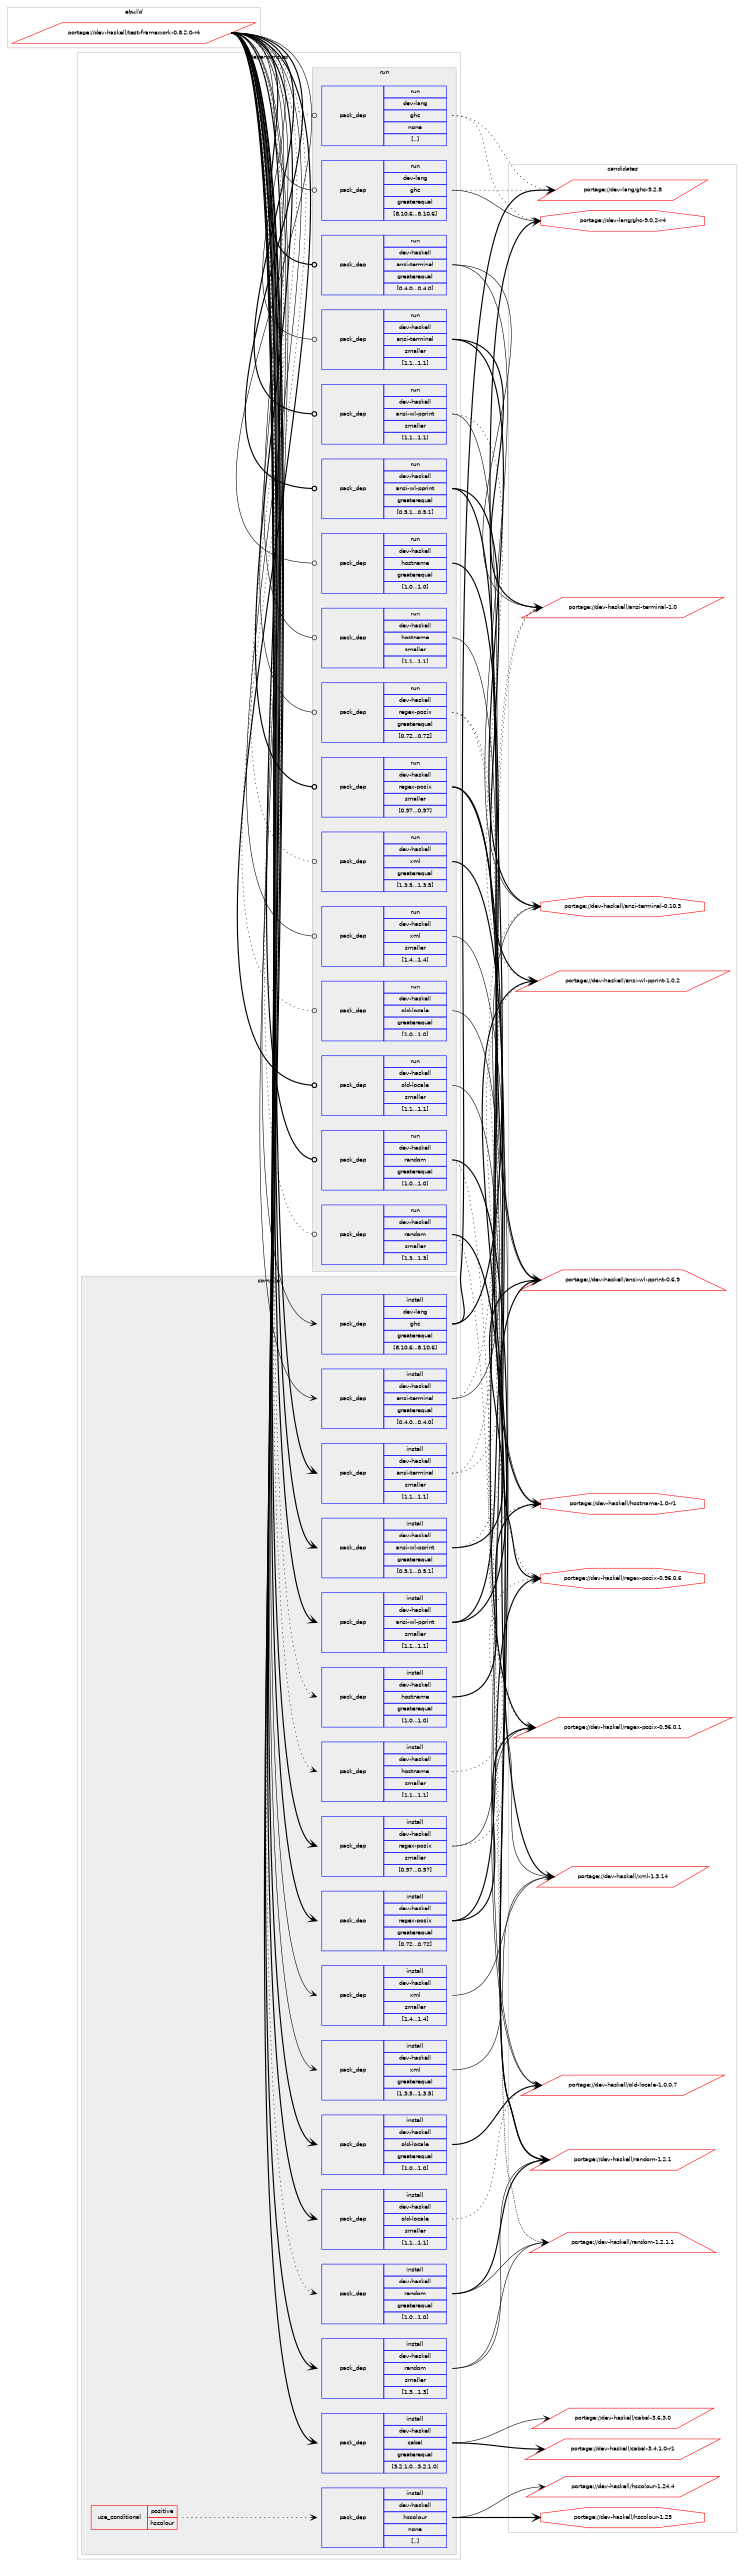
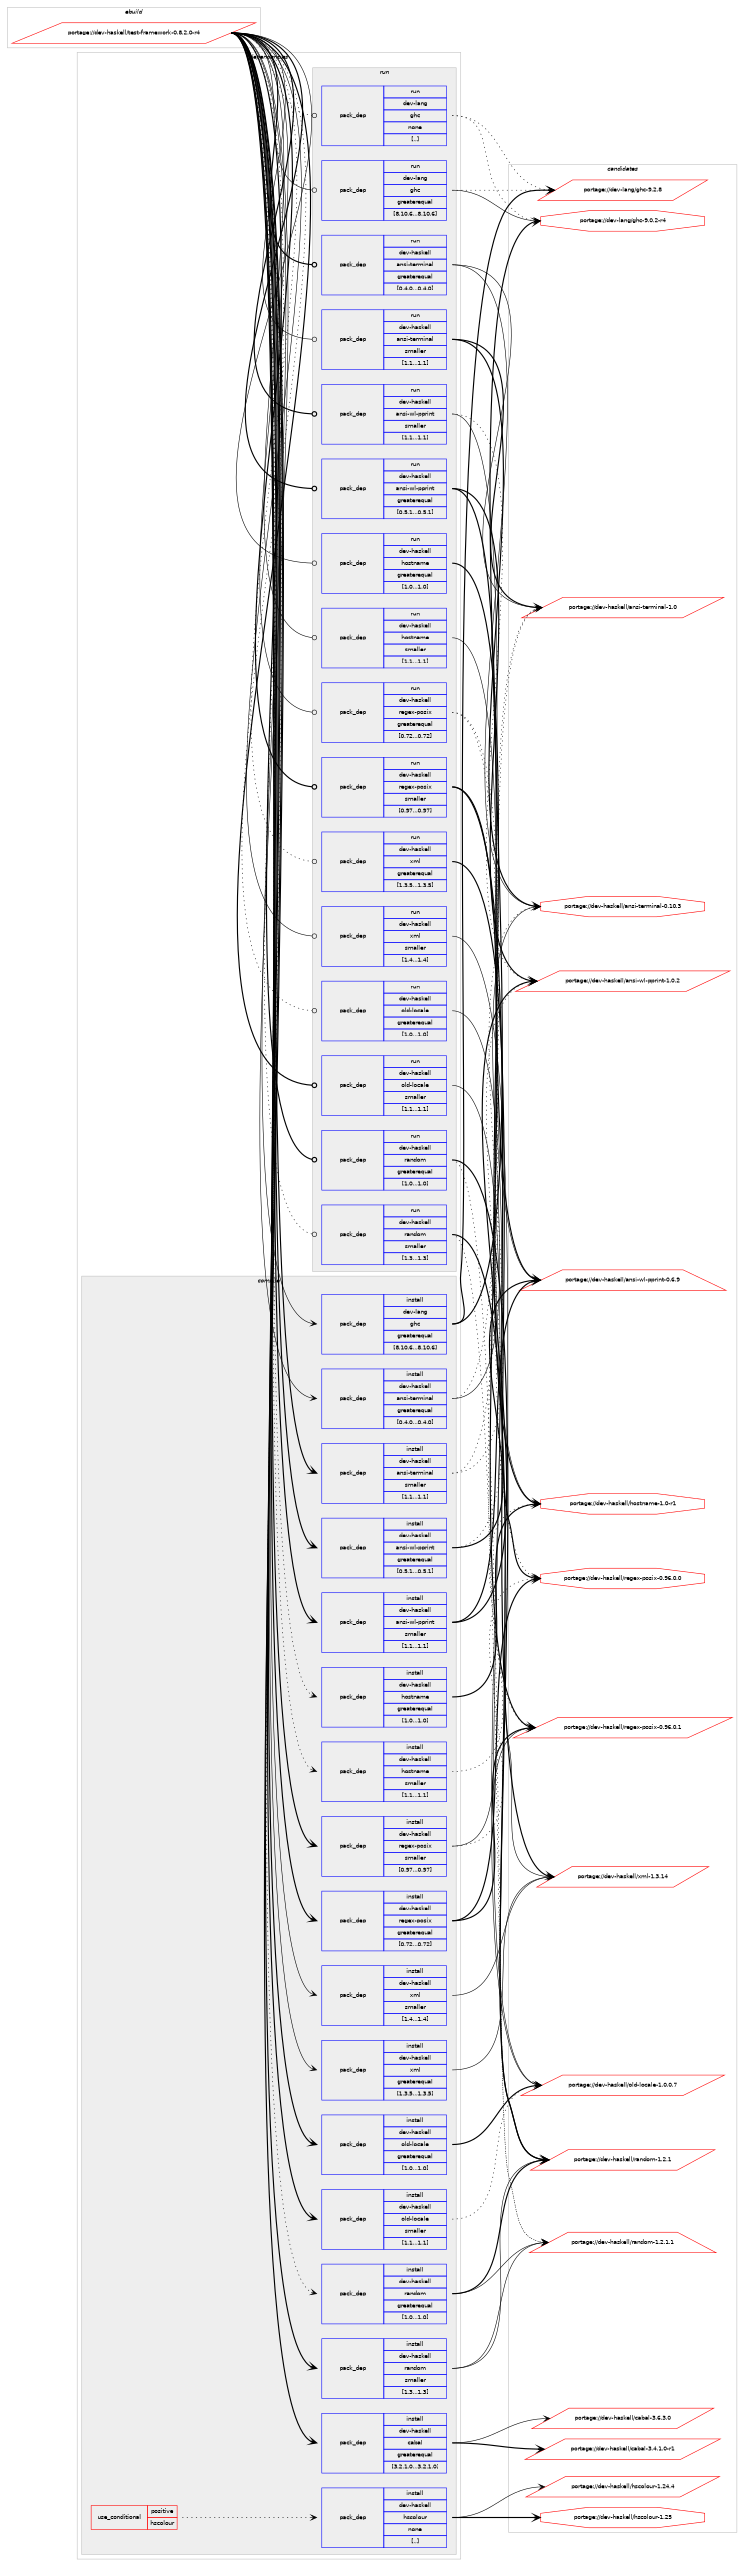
(623, 1578) -> (623, 1578)
